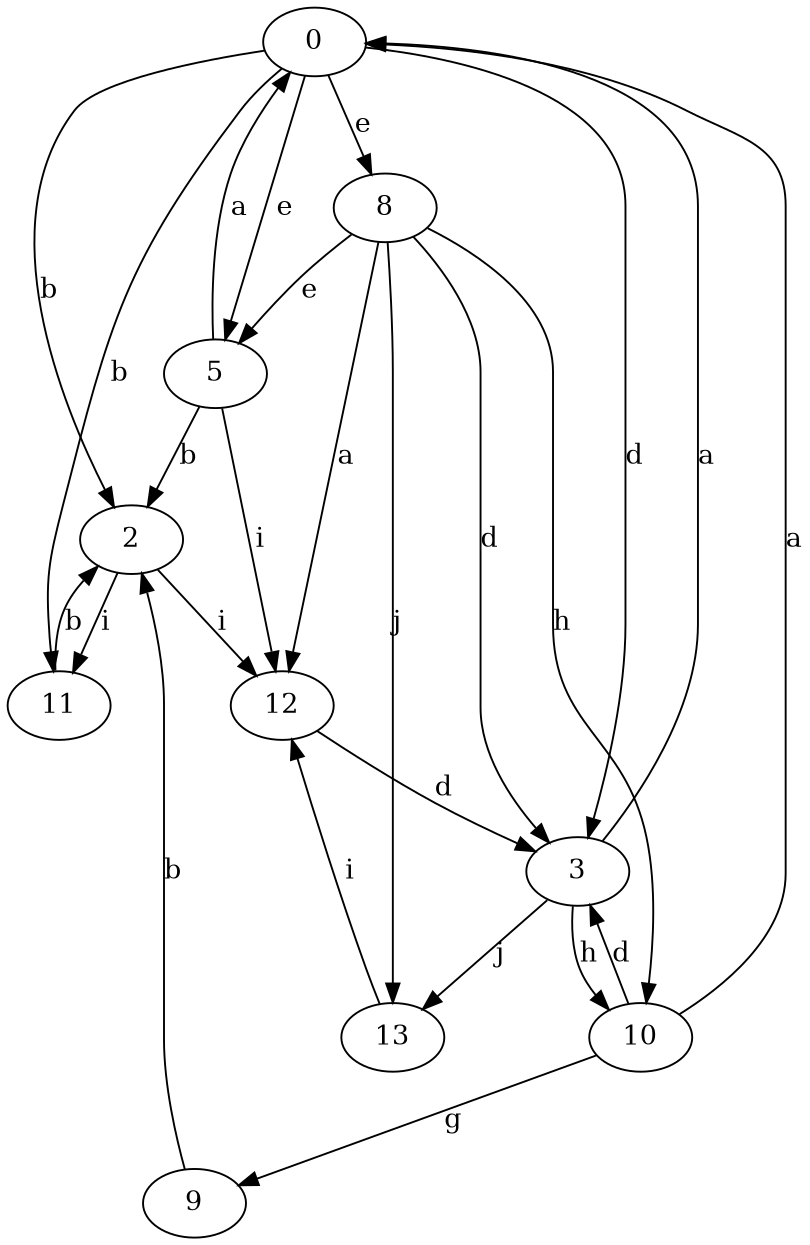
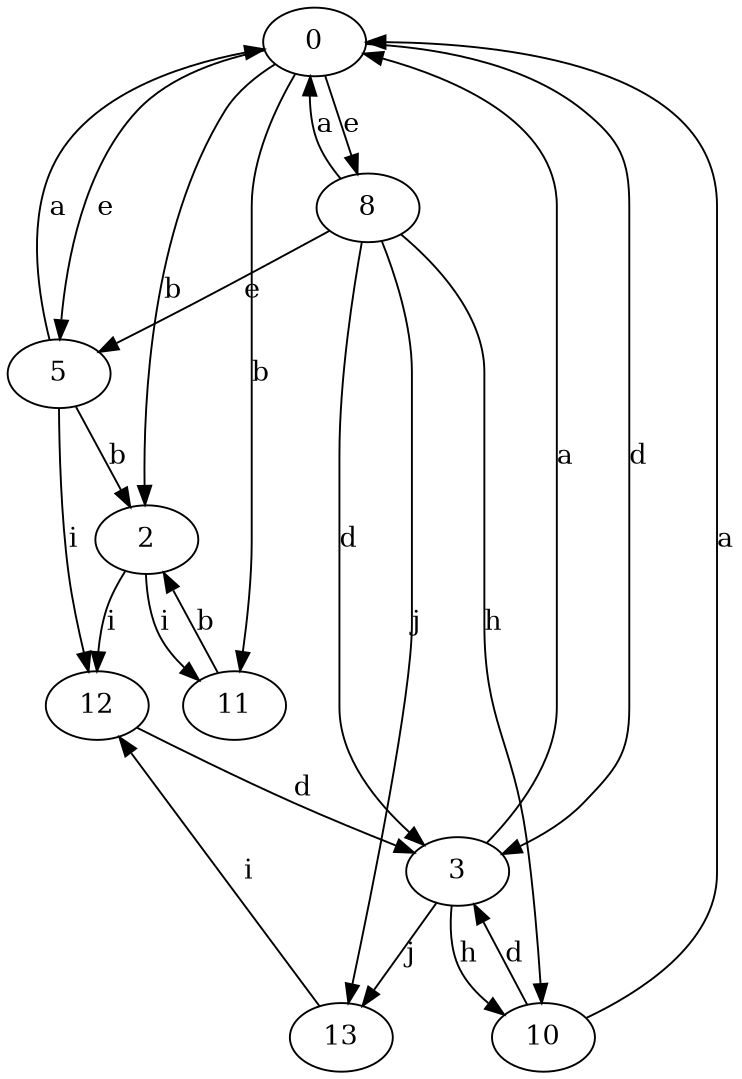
(336, 447) -> (317, 140)
(195, 1203) -> none
